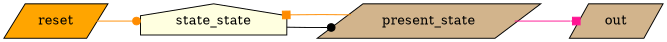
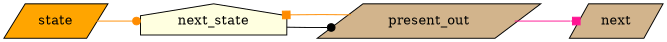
(56, 21) -> (56, 21)
(214, 21) -> (214, 21)
(429, 21) -> (429, 21)
(616, 21) -> (616, 21)
